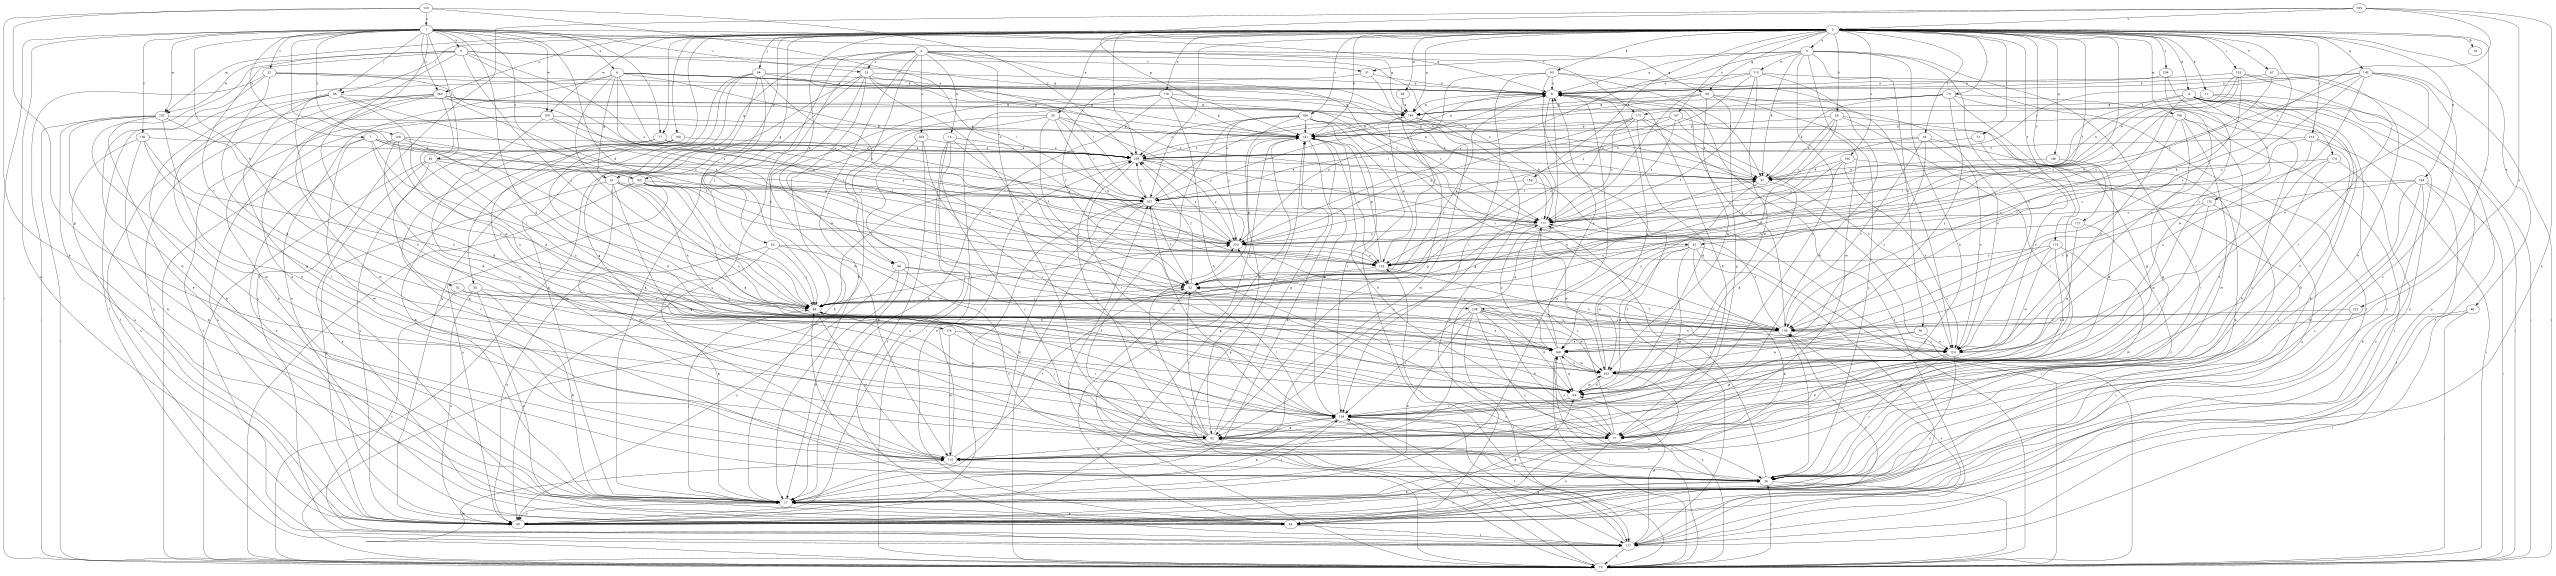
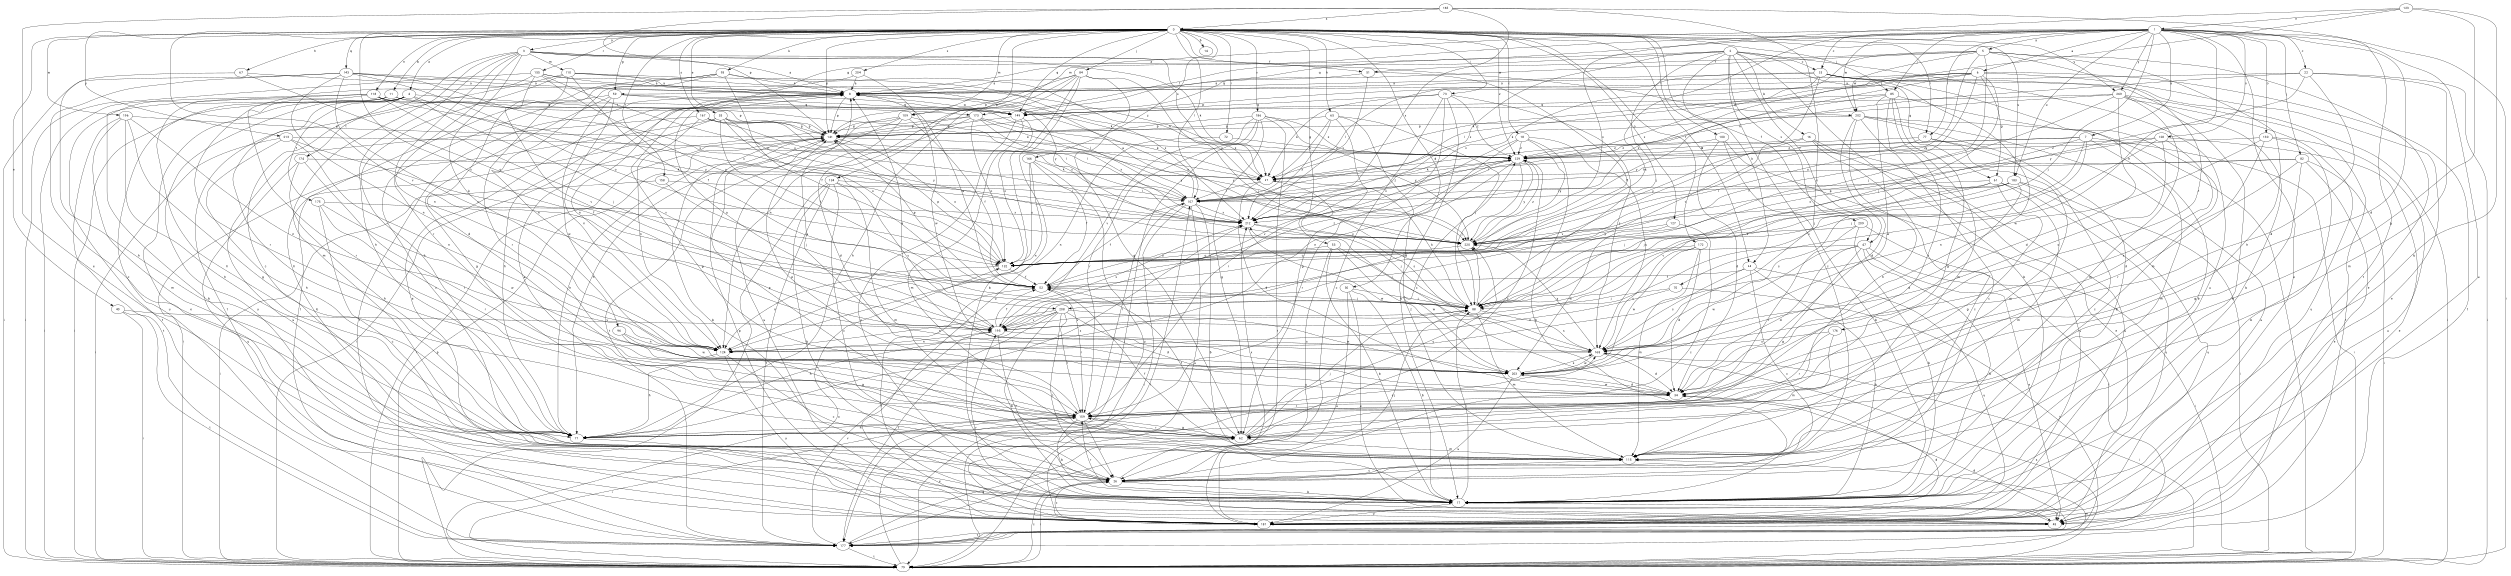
(1403, 94) -> none
(1017, 149) -> (1723, 233)
(2053, 159) -> none
(2356, 309) -> none
none -> (545, 344)
